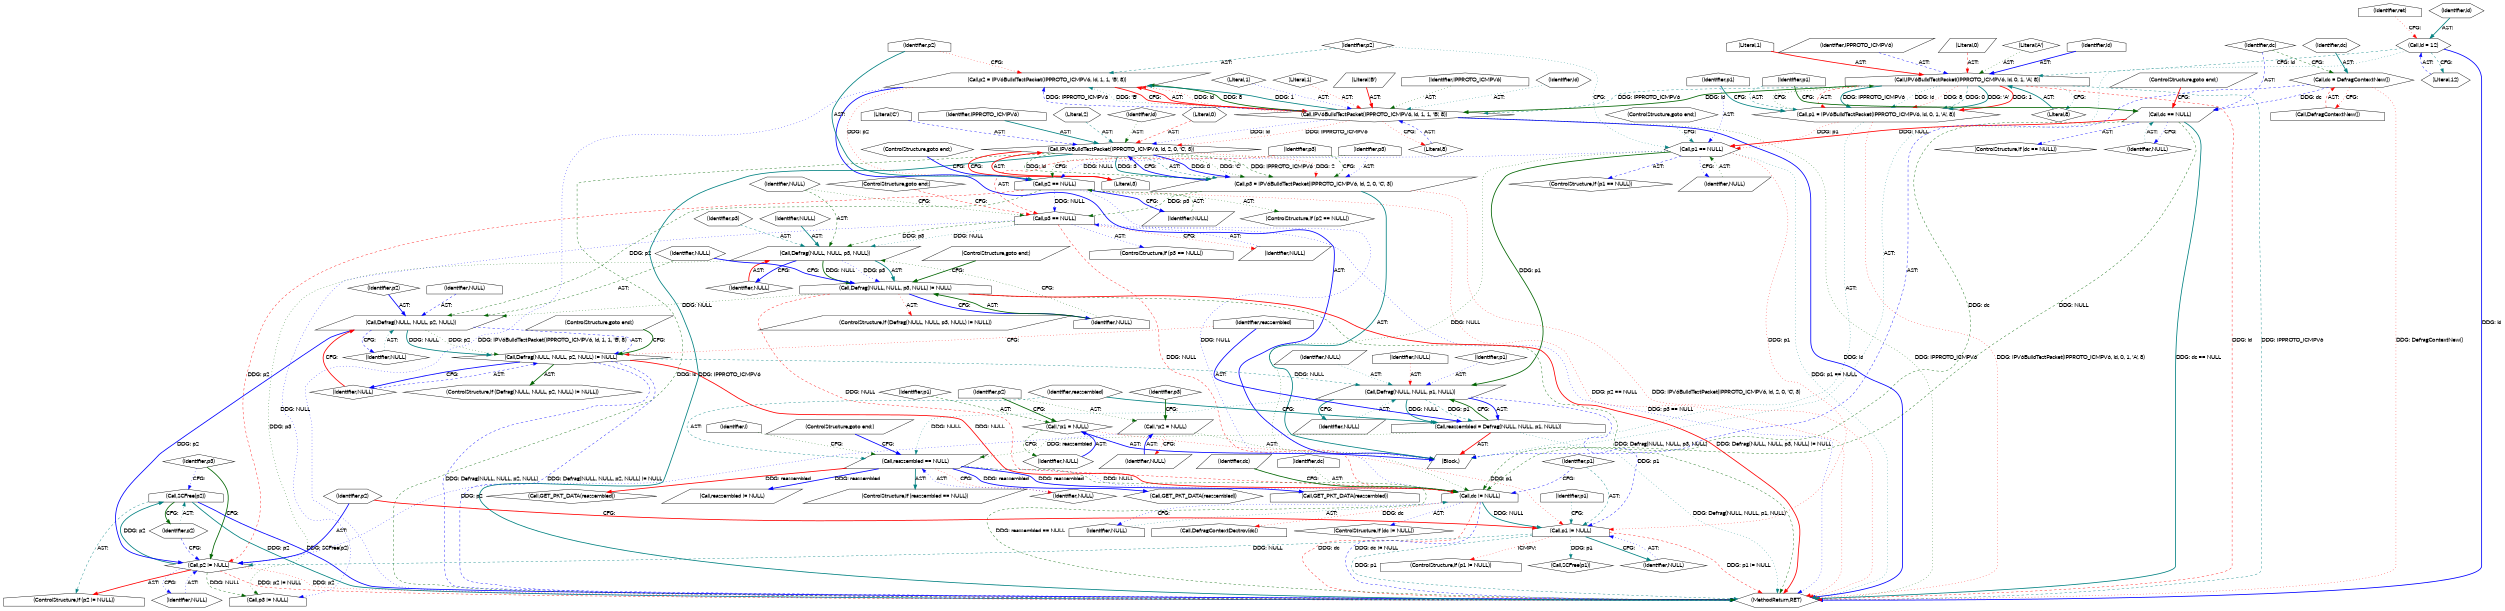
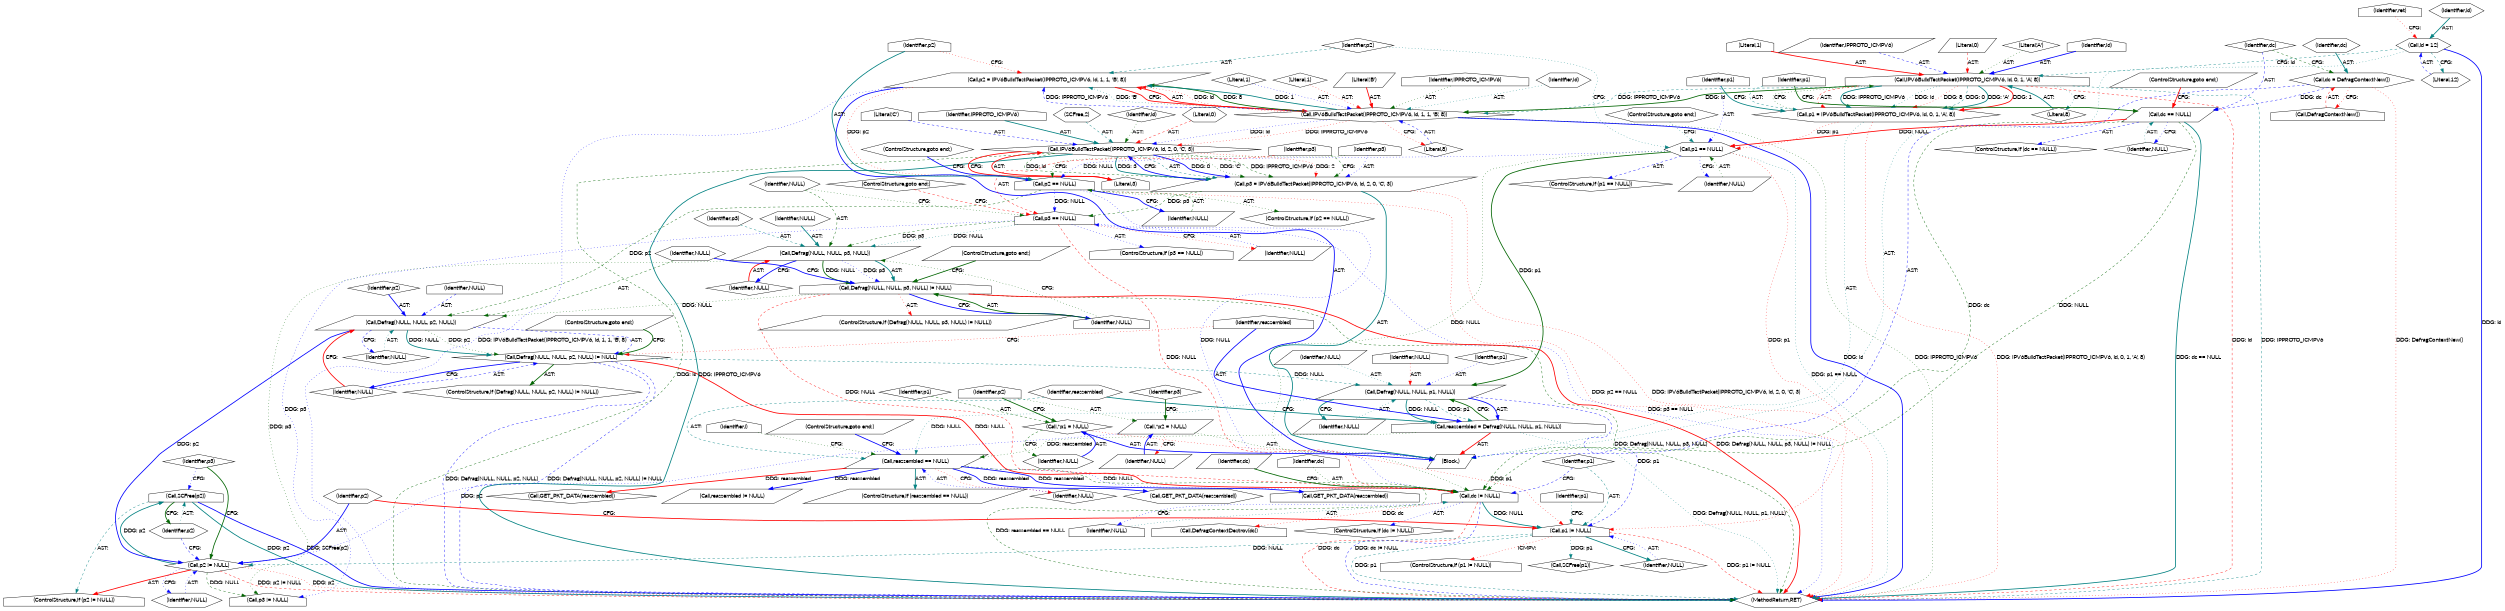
(1077, 115) -> (1077, 115)
(505, 226) -> none
(295, 410) -> (295, 410)
